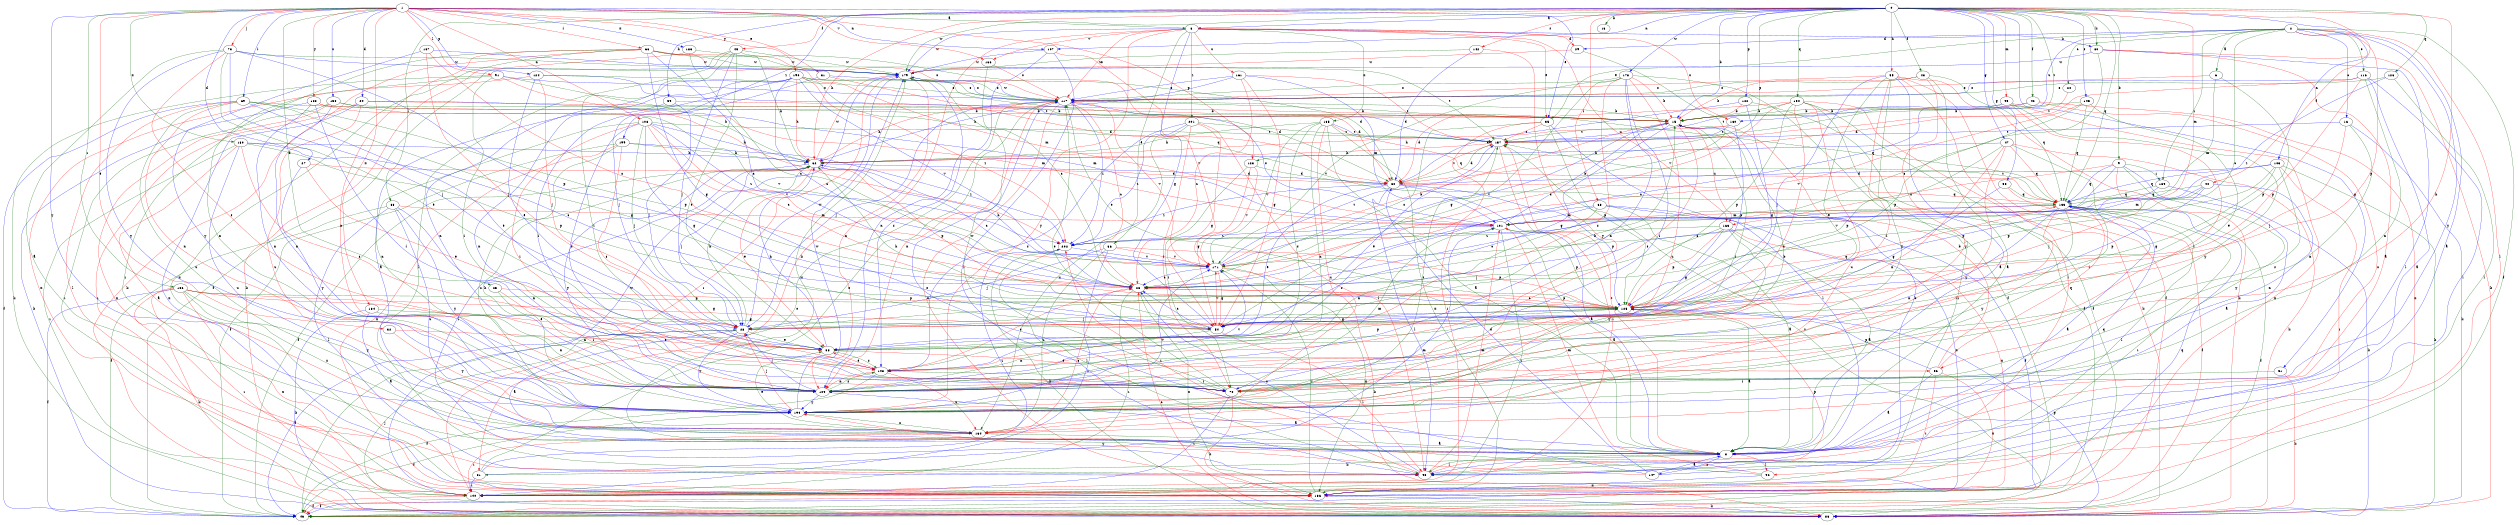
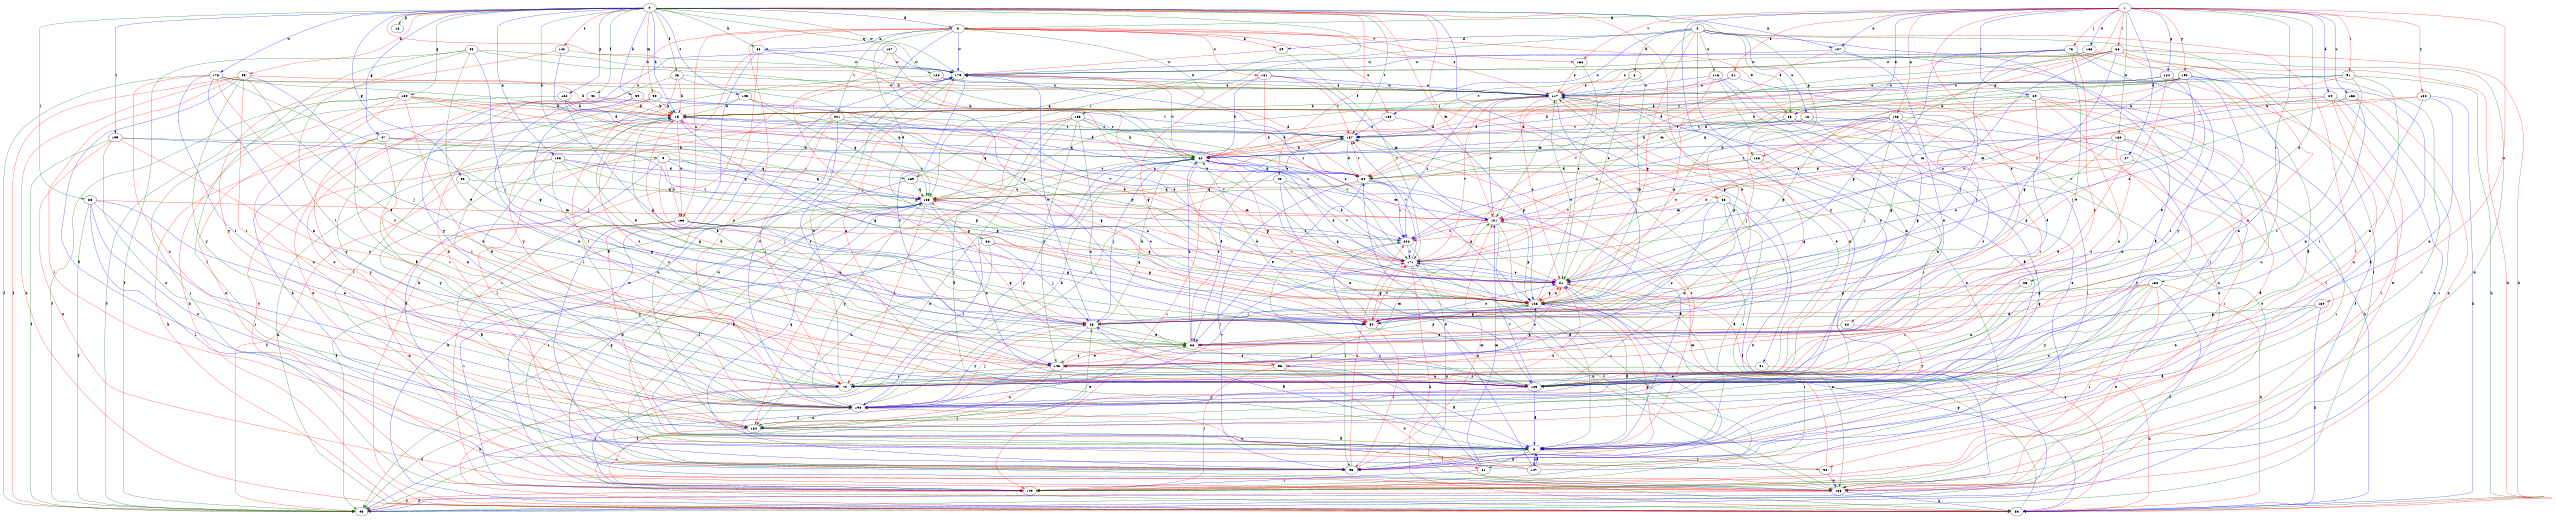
(1309, 10) -> none
(2069, 88) -> none
(1138, 288) -> (1561, 283)
